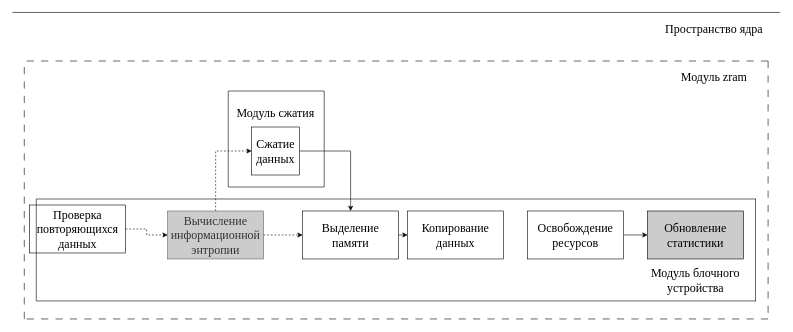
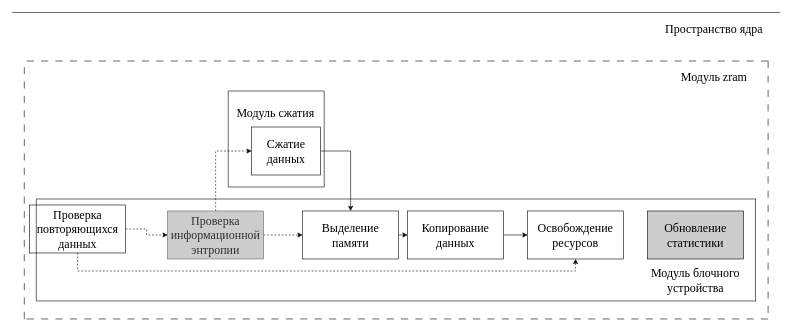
(276, 151) -> (286, 151)
(216, 235) -> (216, 235)
none -> (522, 235)
(642, 235) -> none
none -> (576, 266)
